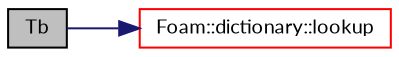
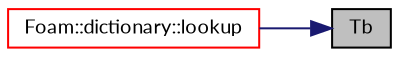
(93, 28) -> (285, 28)
